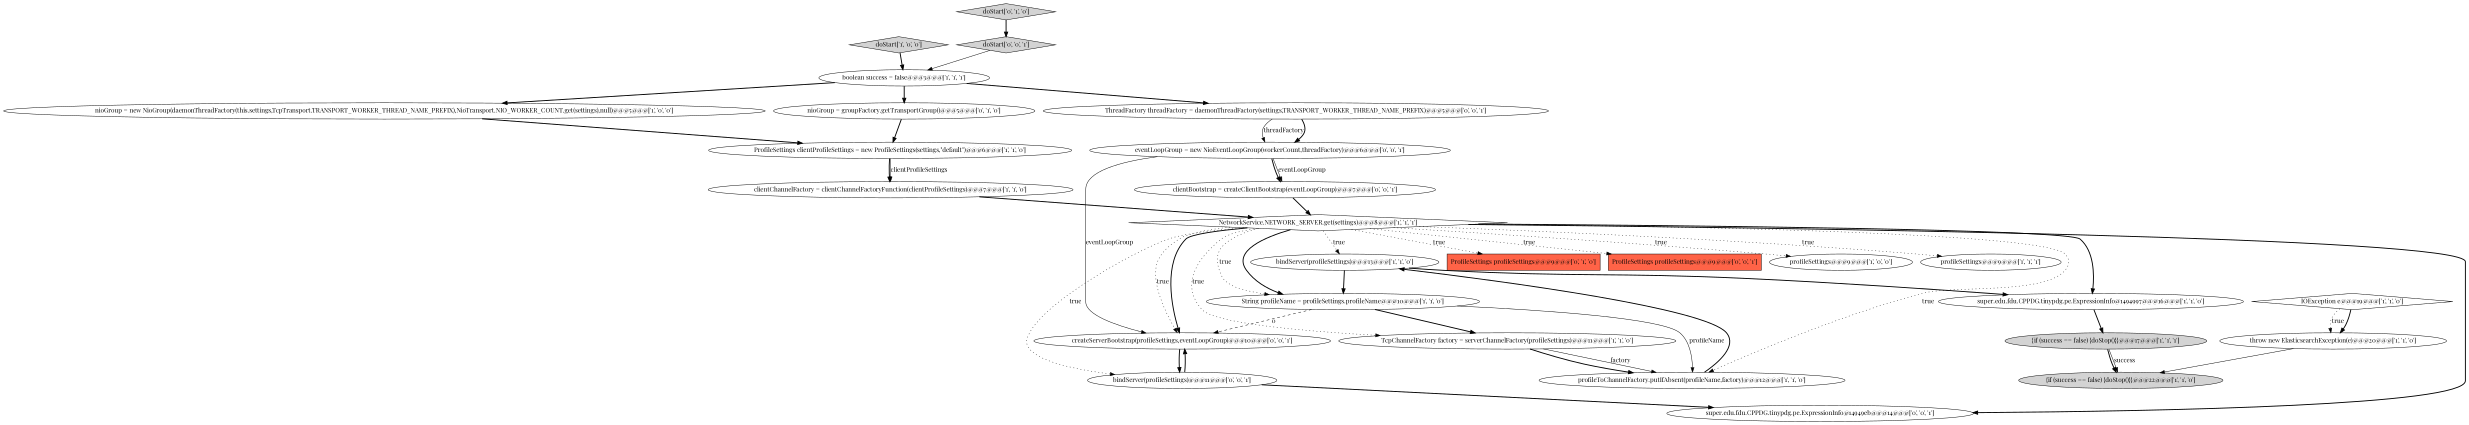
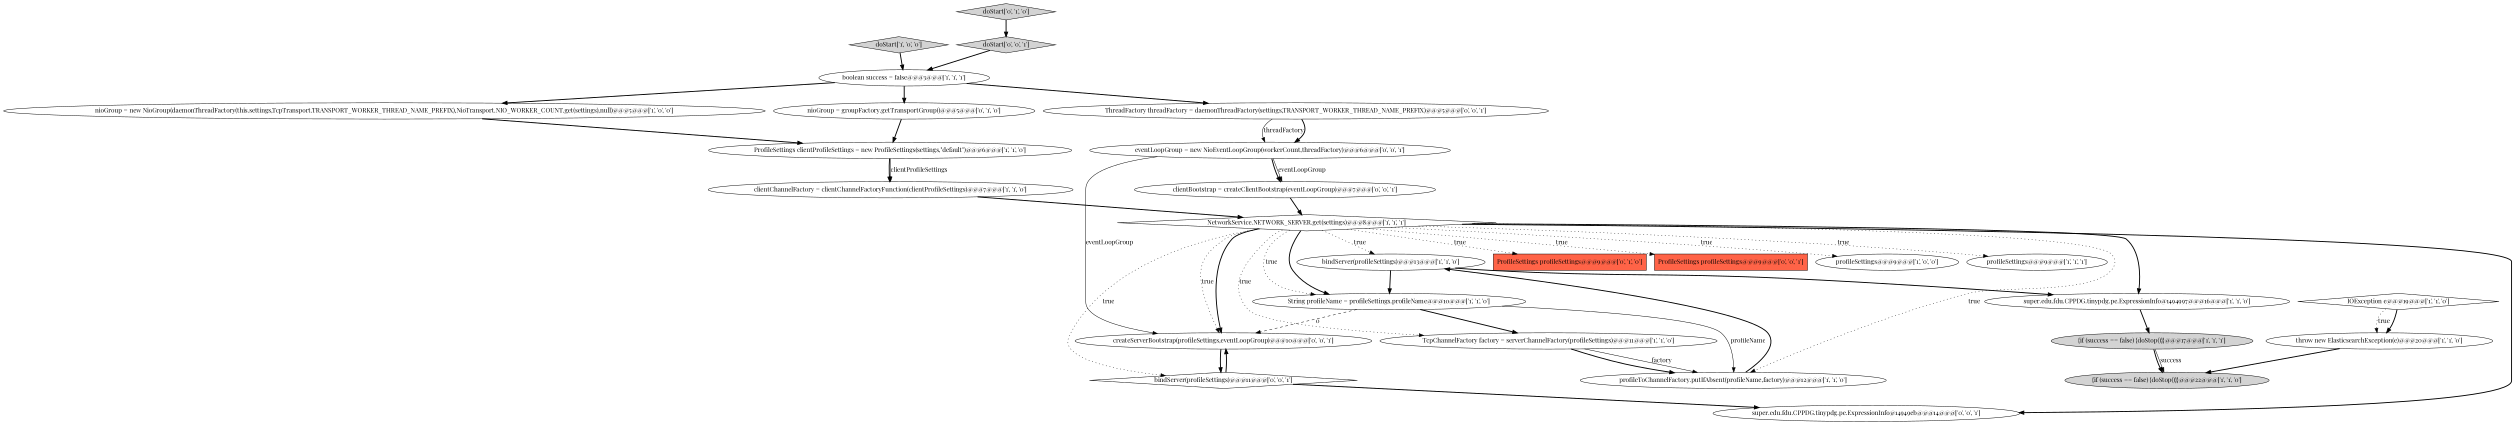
(961, 60) -> (961, 60)
(2229, 360) -> (2275, 360)
(1182, 380) -> (1223, 380)
